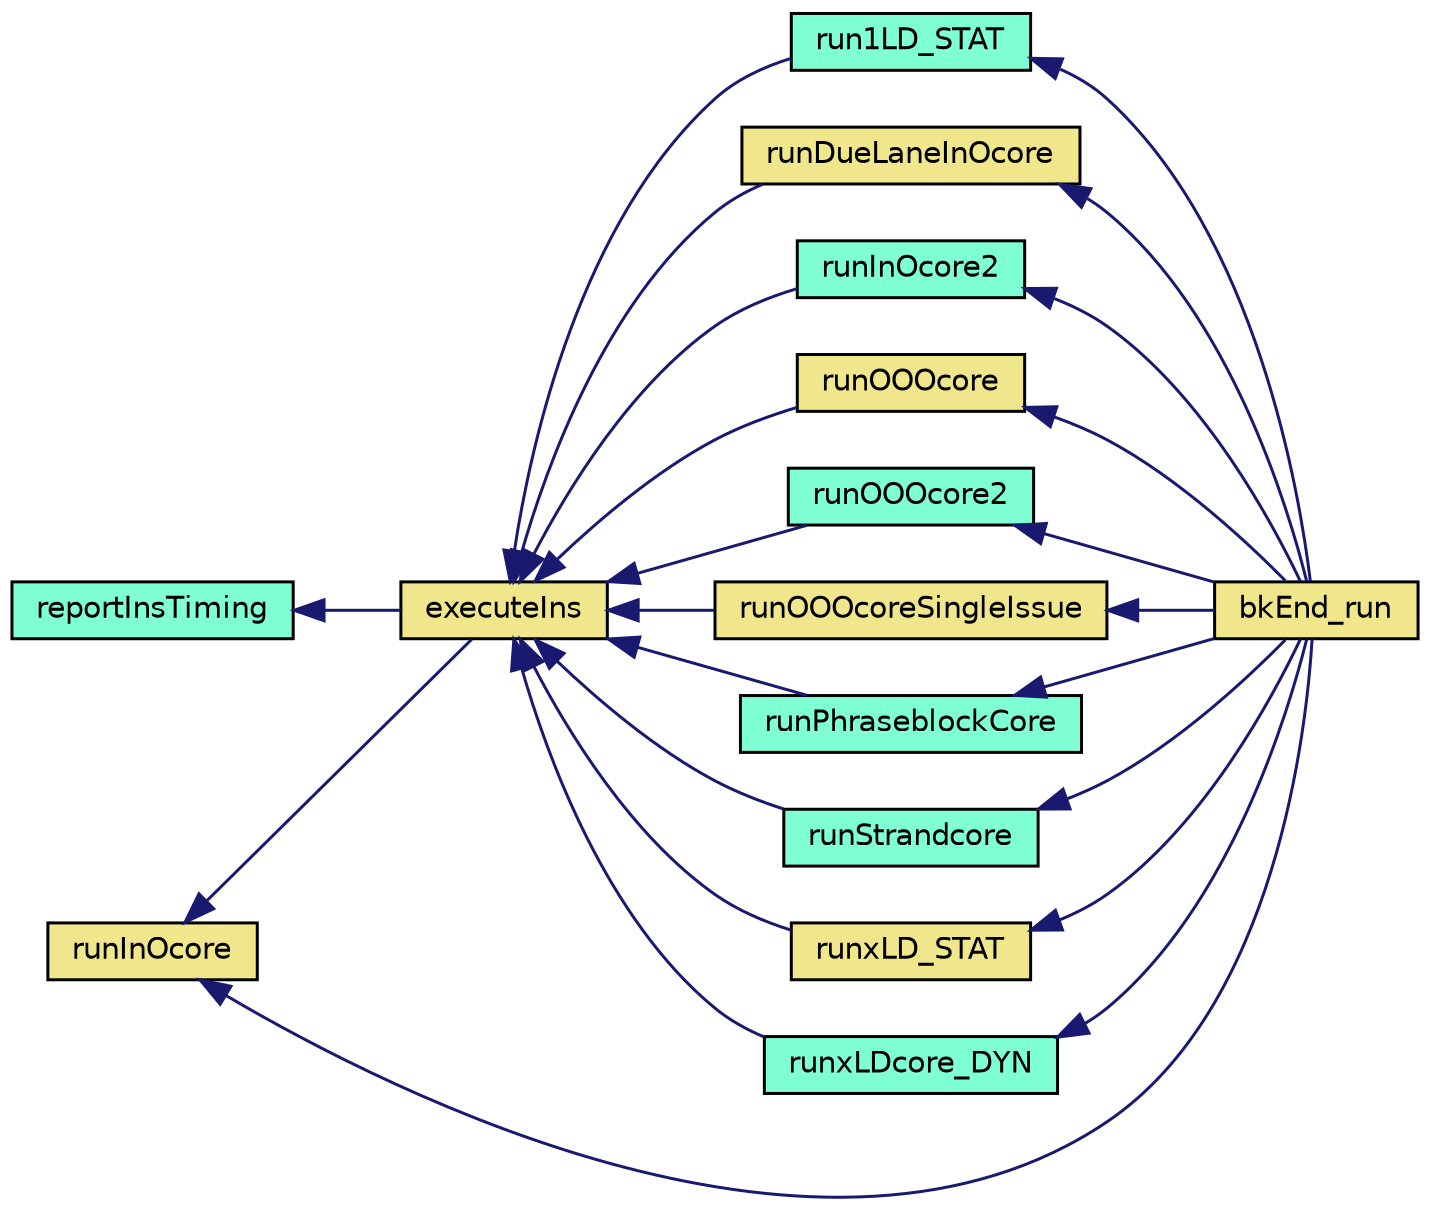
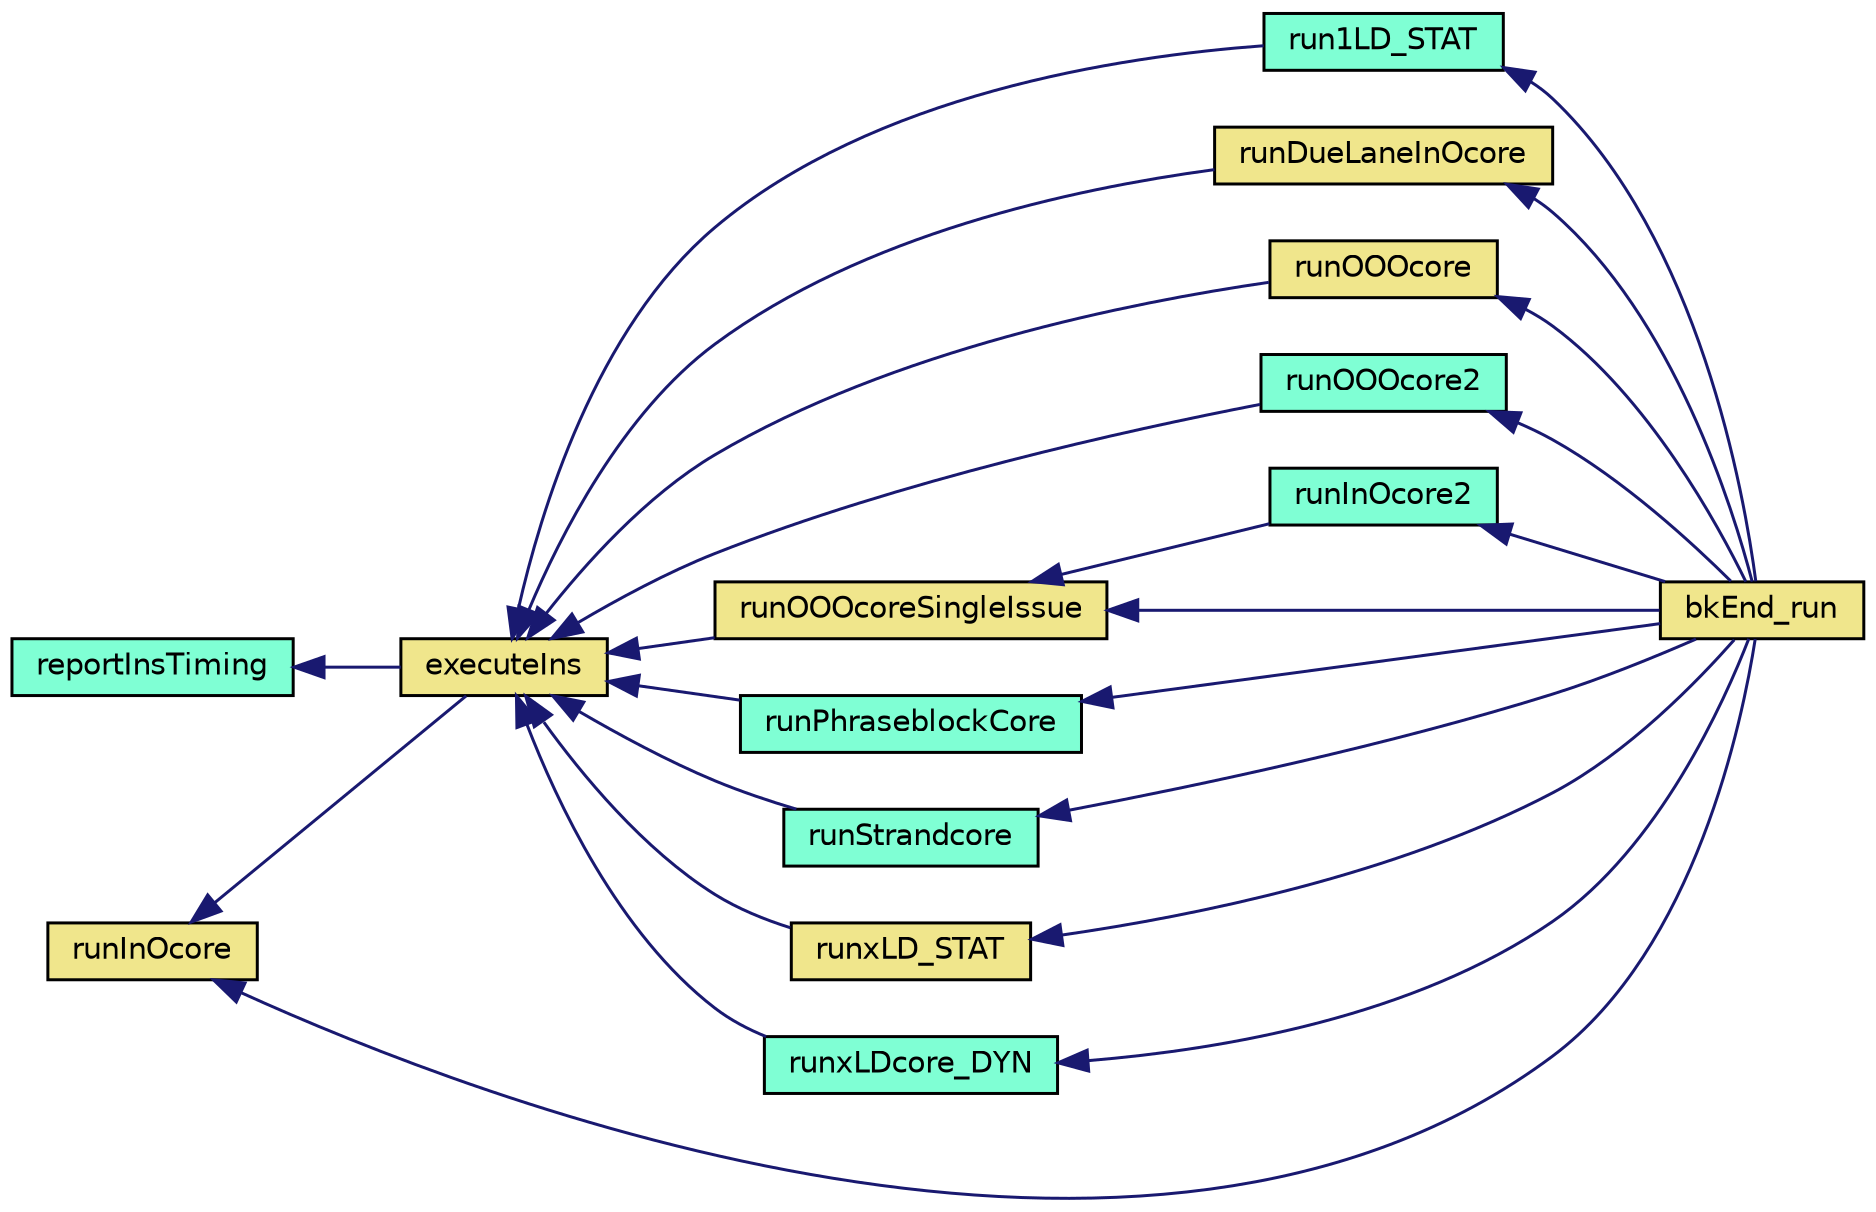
(641, 395) -> (1165, 549)
